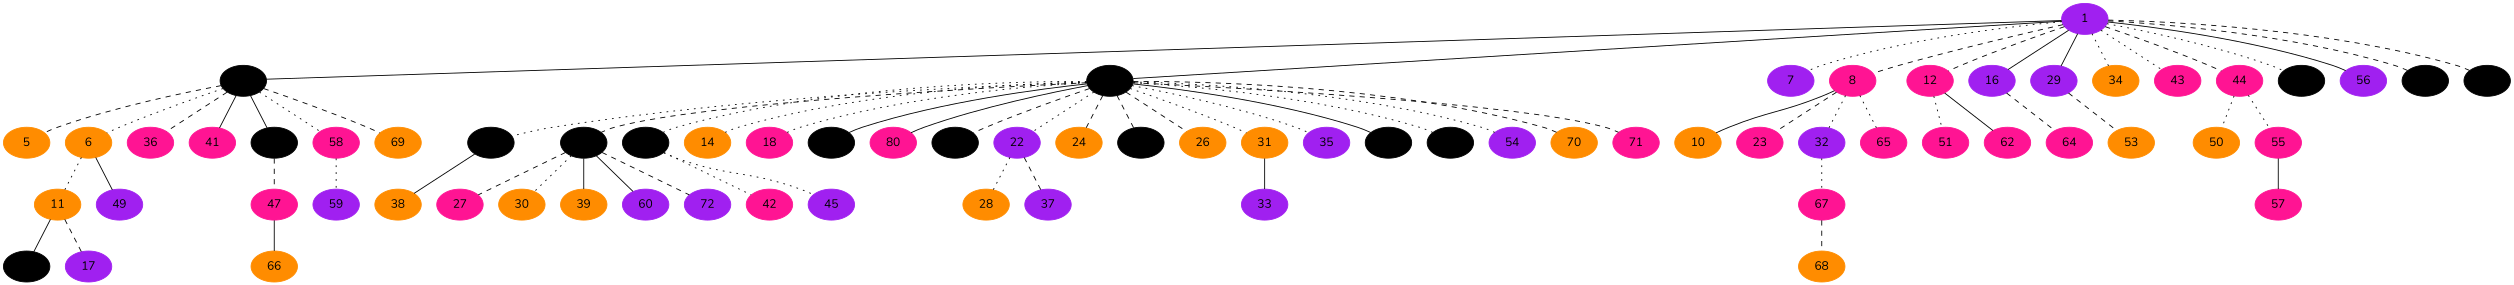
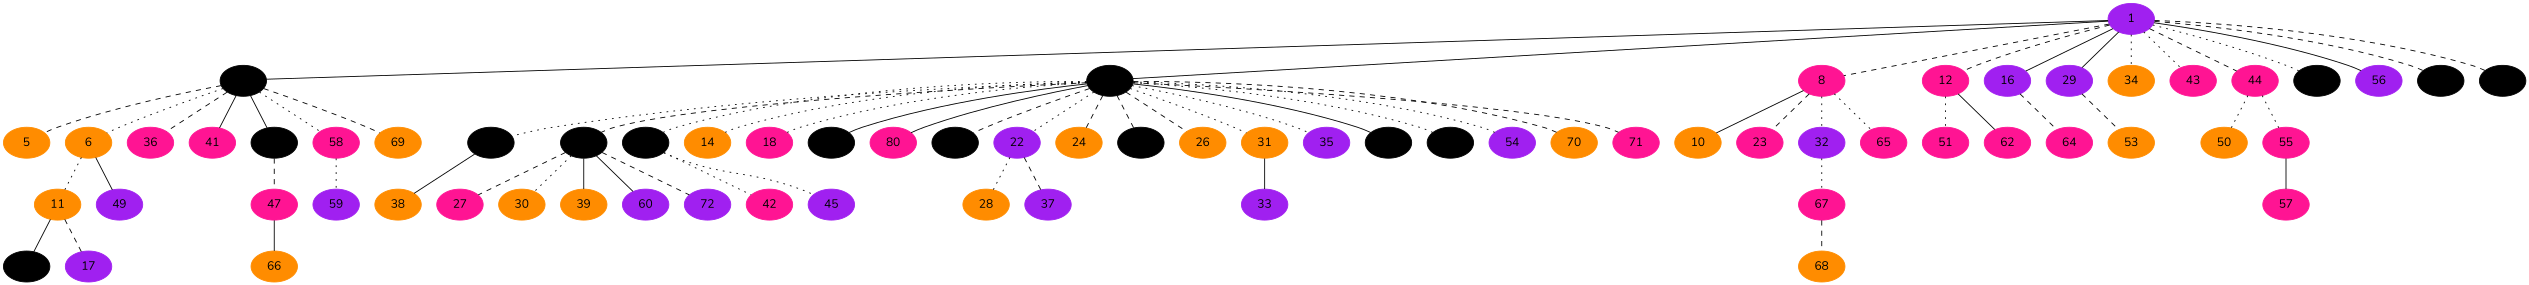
(1791, 81) -> none
